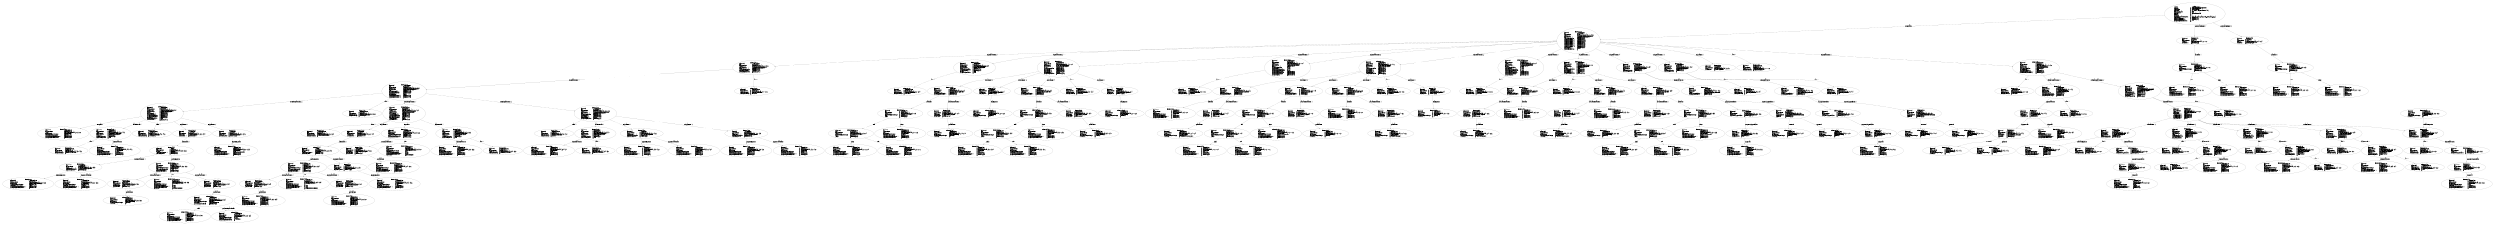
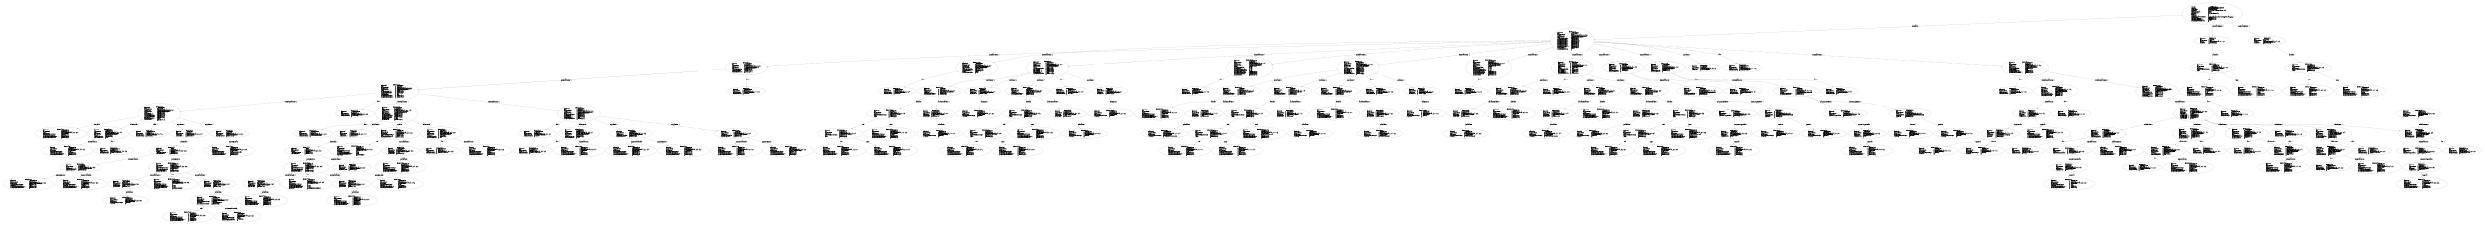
(2194, 160) -> (2288, 141)
